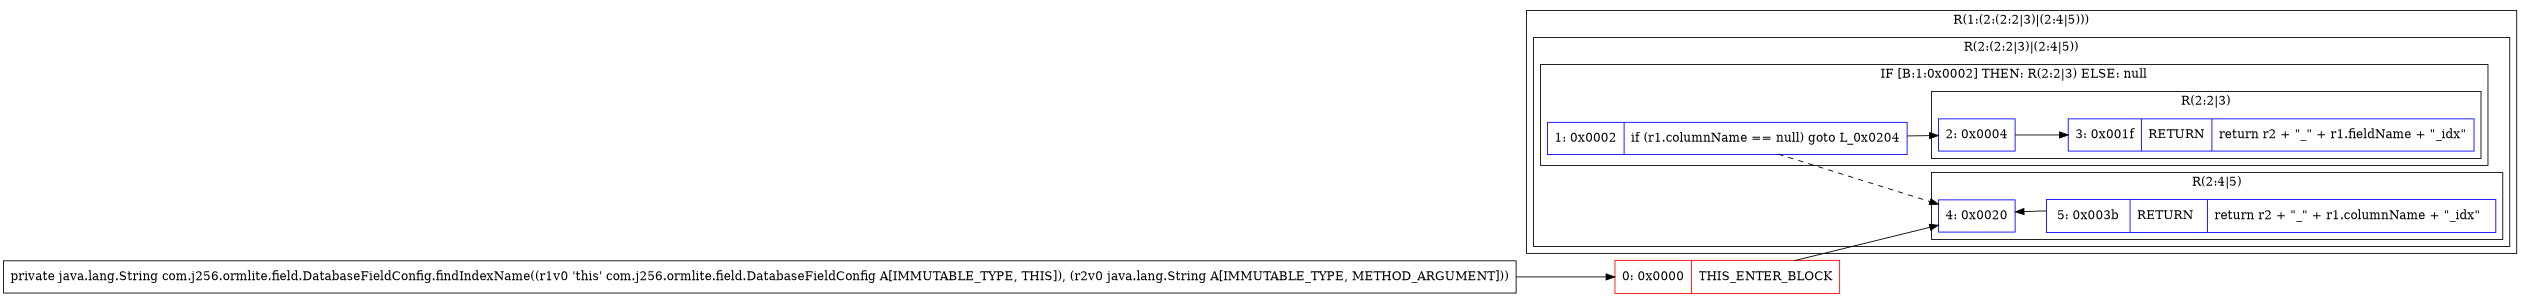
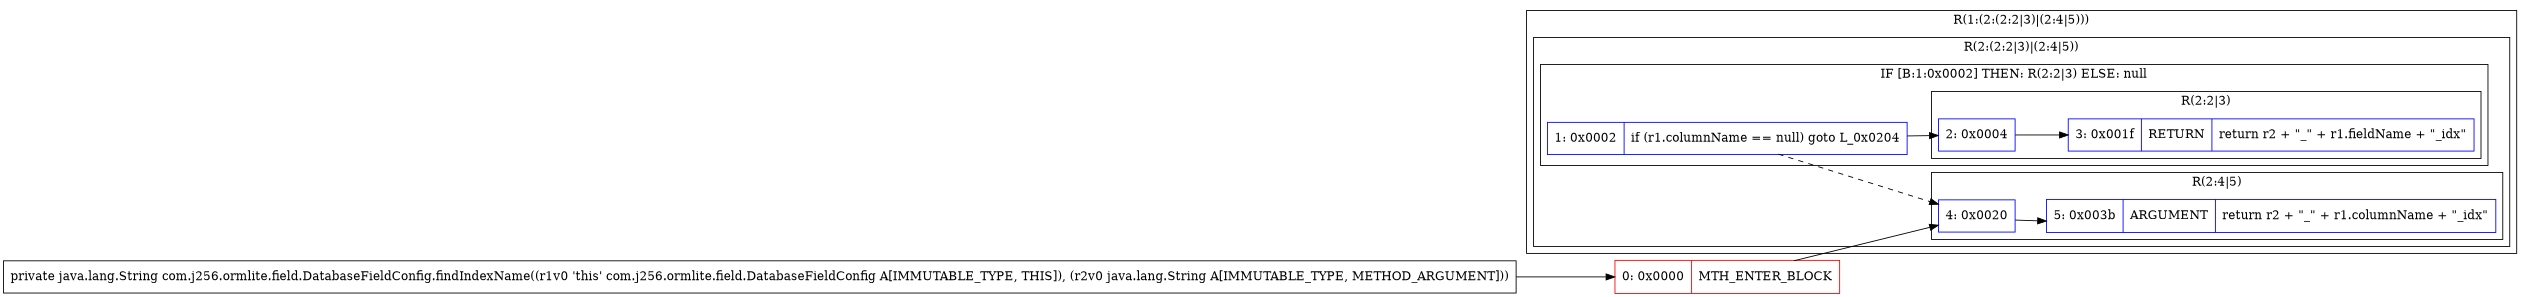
(2035, 211) -> (2026, 220)
(2165, 216) -> (2169, 216)
(1766, 276) -> (1766, 276)
